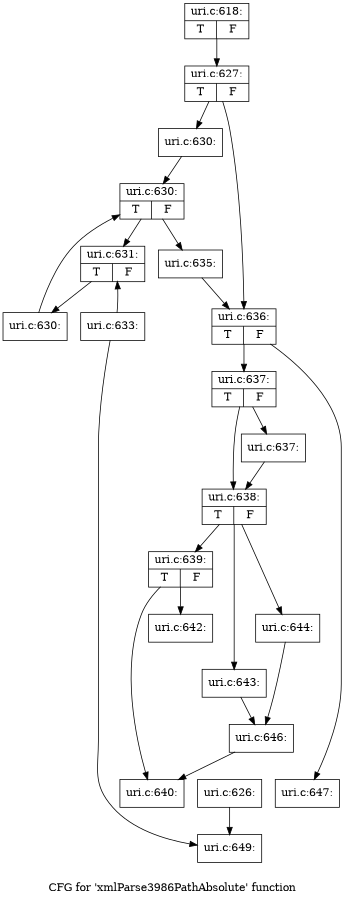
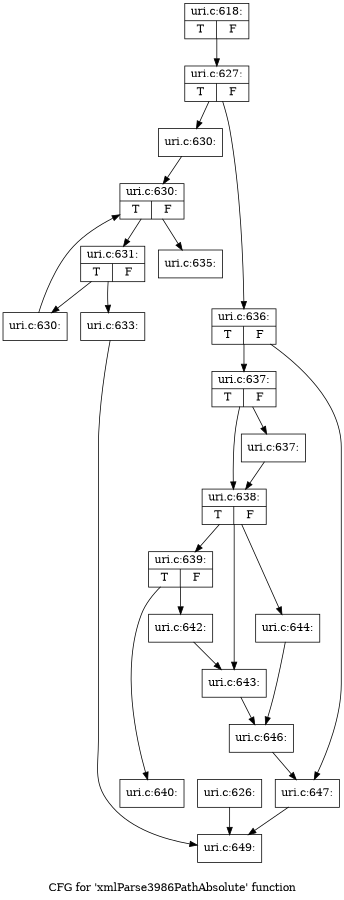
(213, 291) -> none
(118, 301) -> (108, 293)
none -> (205, 653)
(210, 764) -> (282, 763)
none -> (272, 819)
